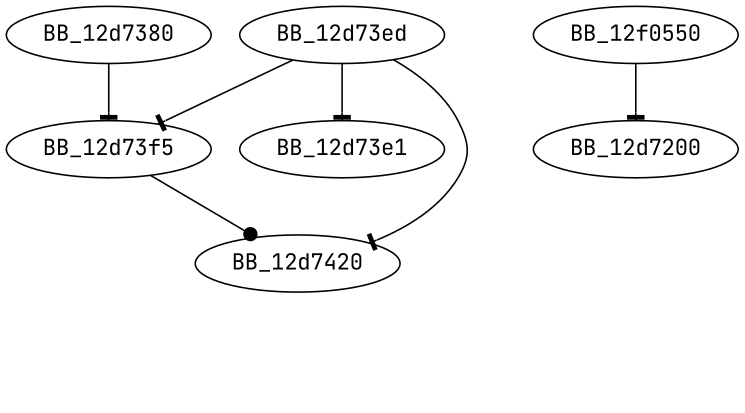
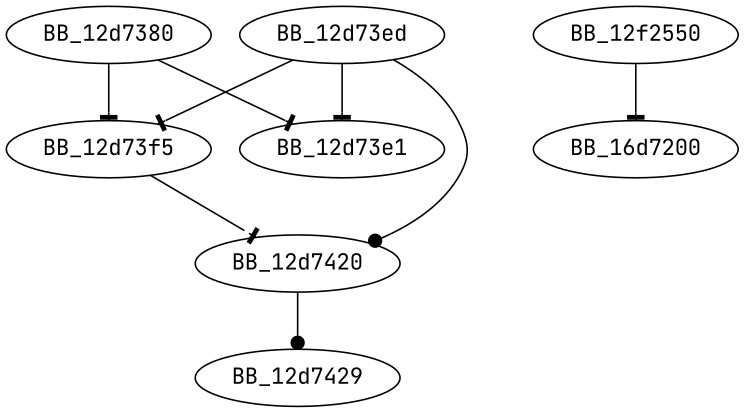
(636, 35) -> (636, 35)
none -> (212, 86)
(636, 149) -> (636, 149)
(467, 156) -> (467, 156)
(198, 203) -> (198, 203)
none -> (298, 378)
